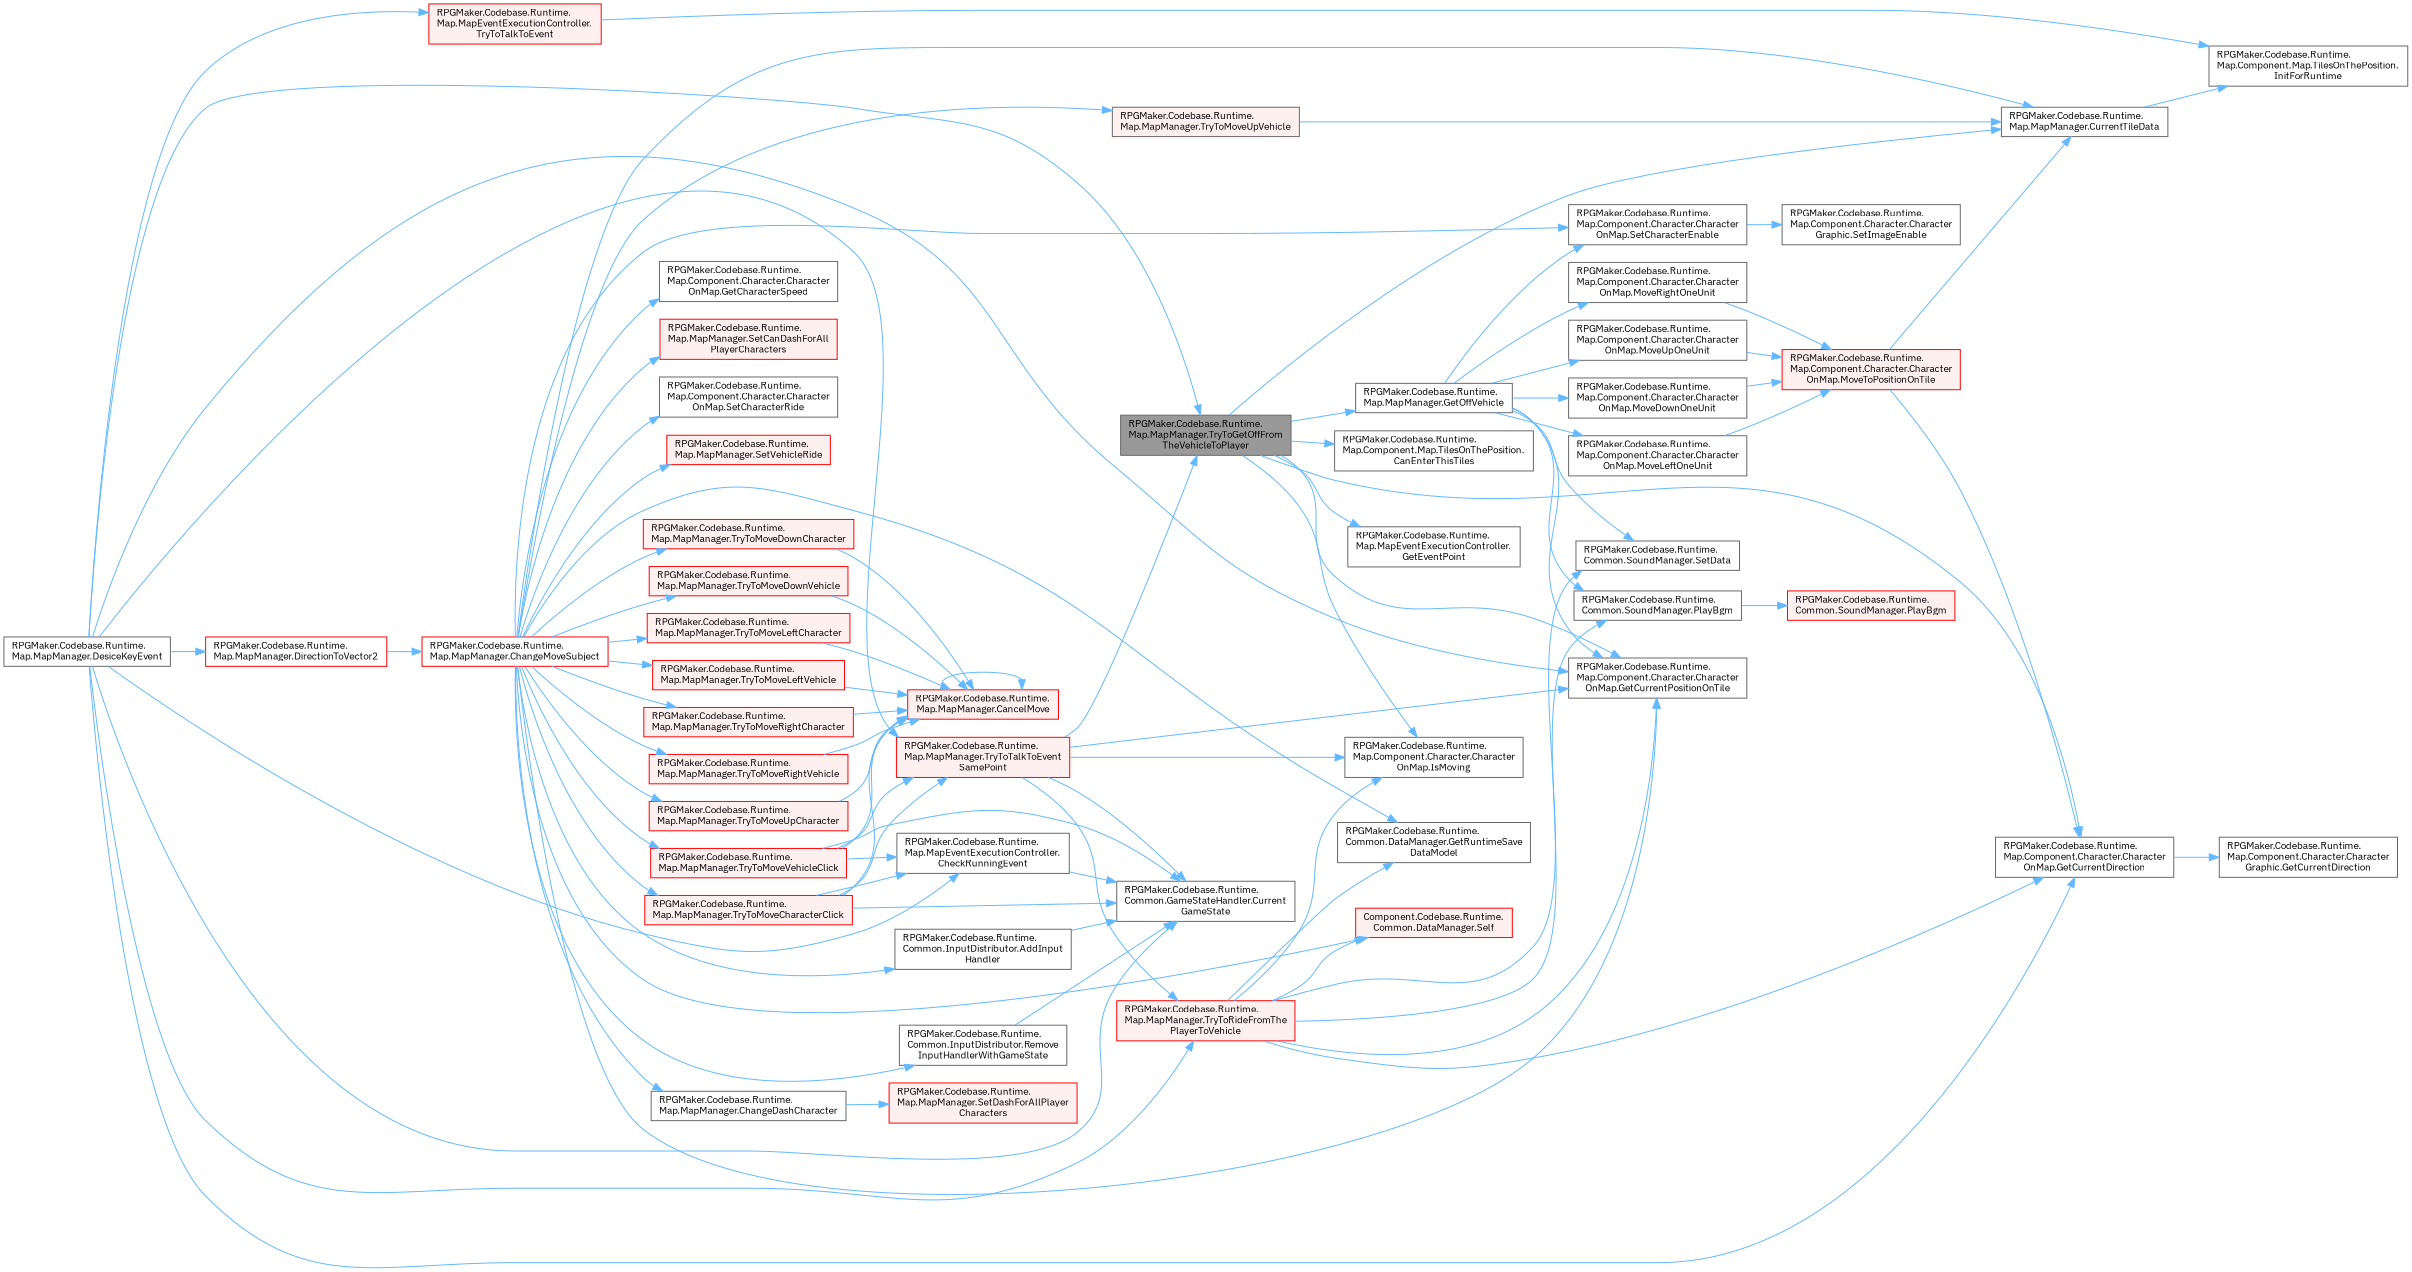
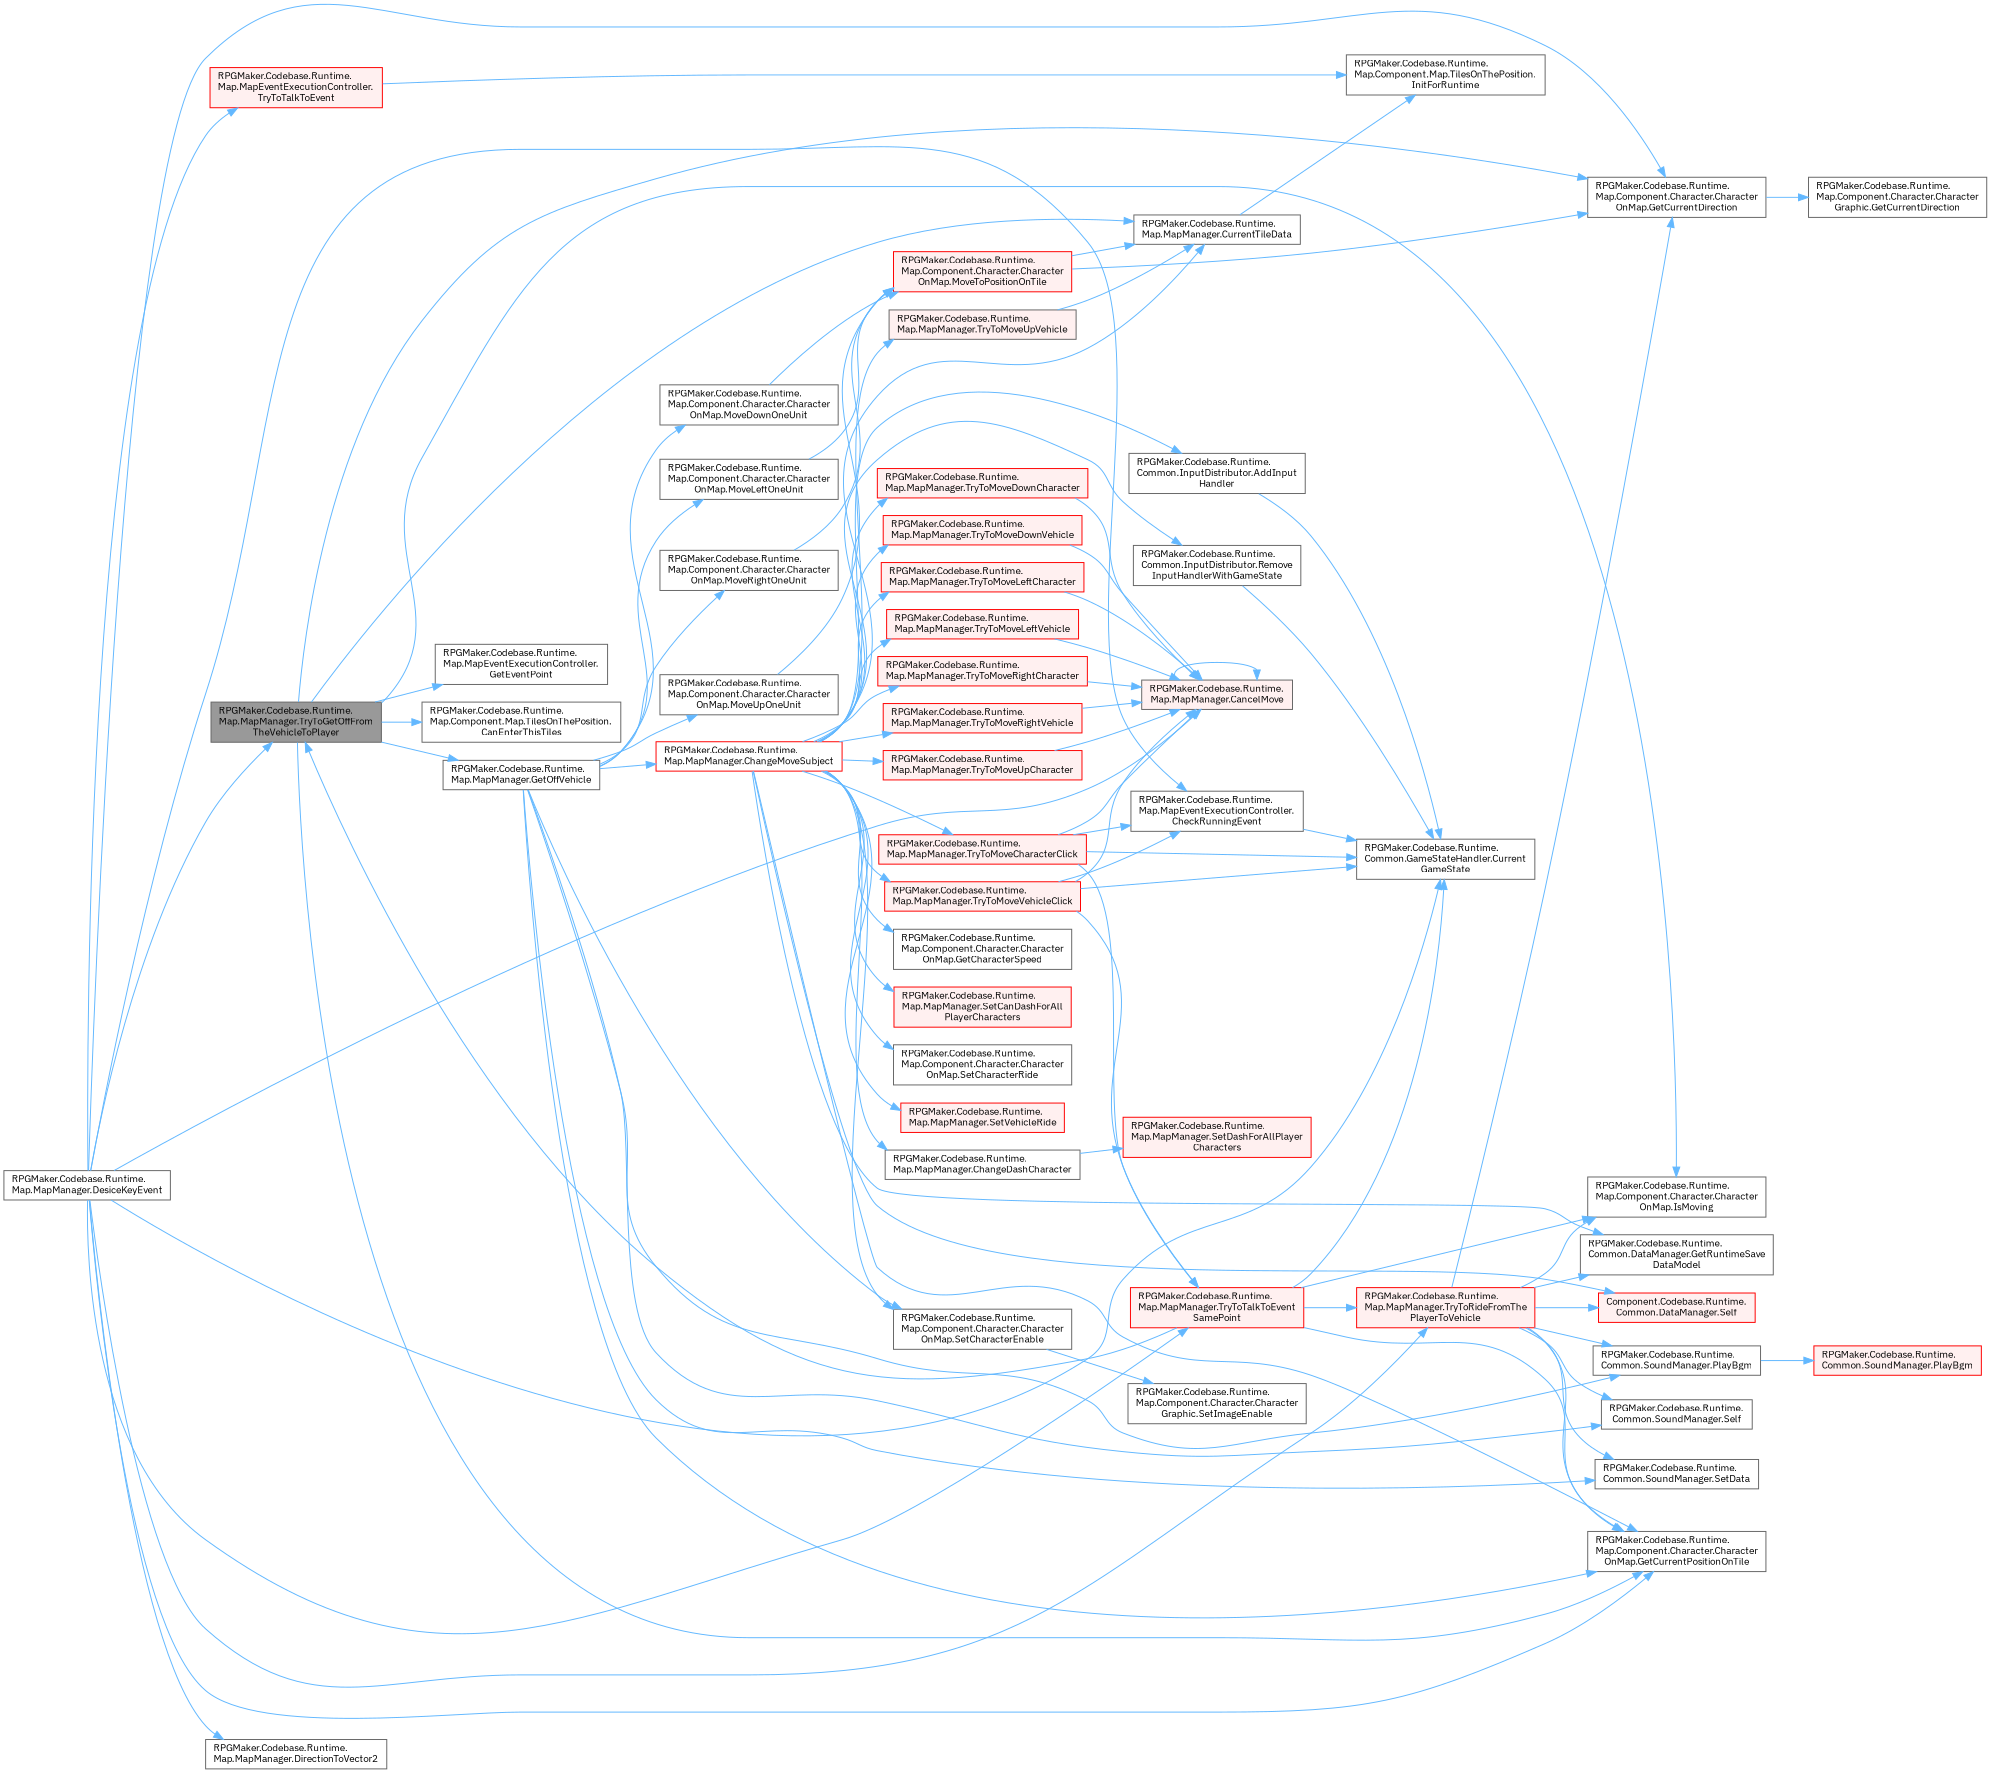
(296, 652) -> (296, 1754)
(400, 652) -> (623, 767)
(983, 705) -> (1217, 695)
none -> (645, 911)
none -> (1677, 1414)
